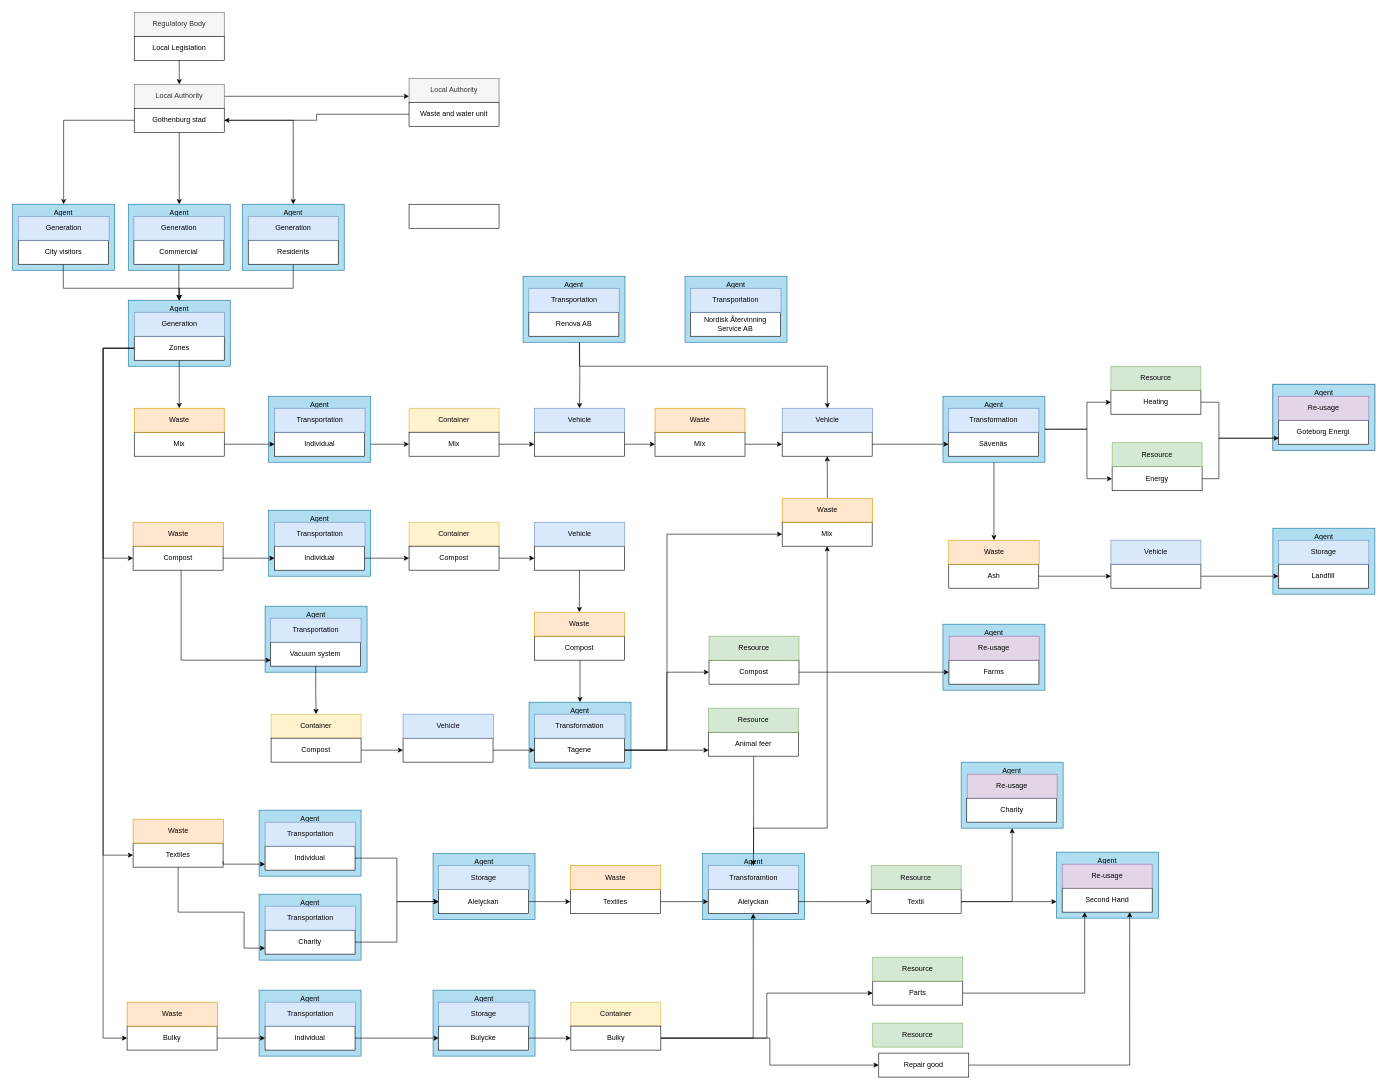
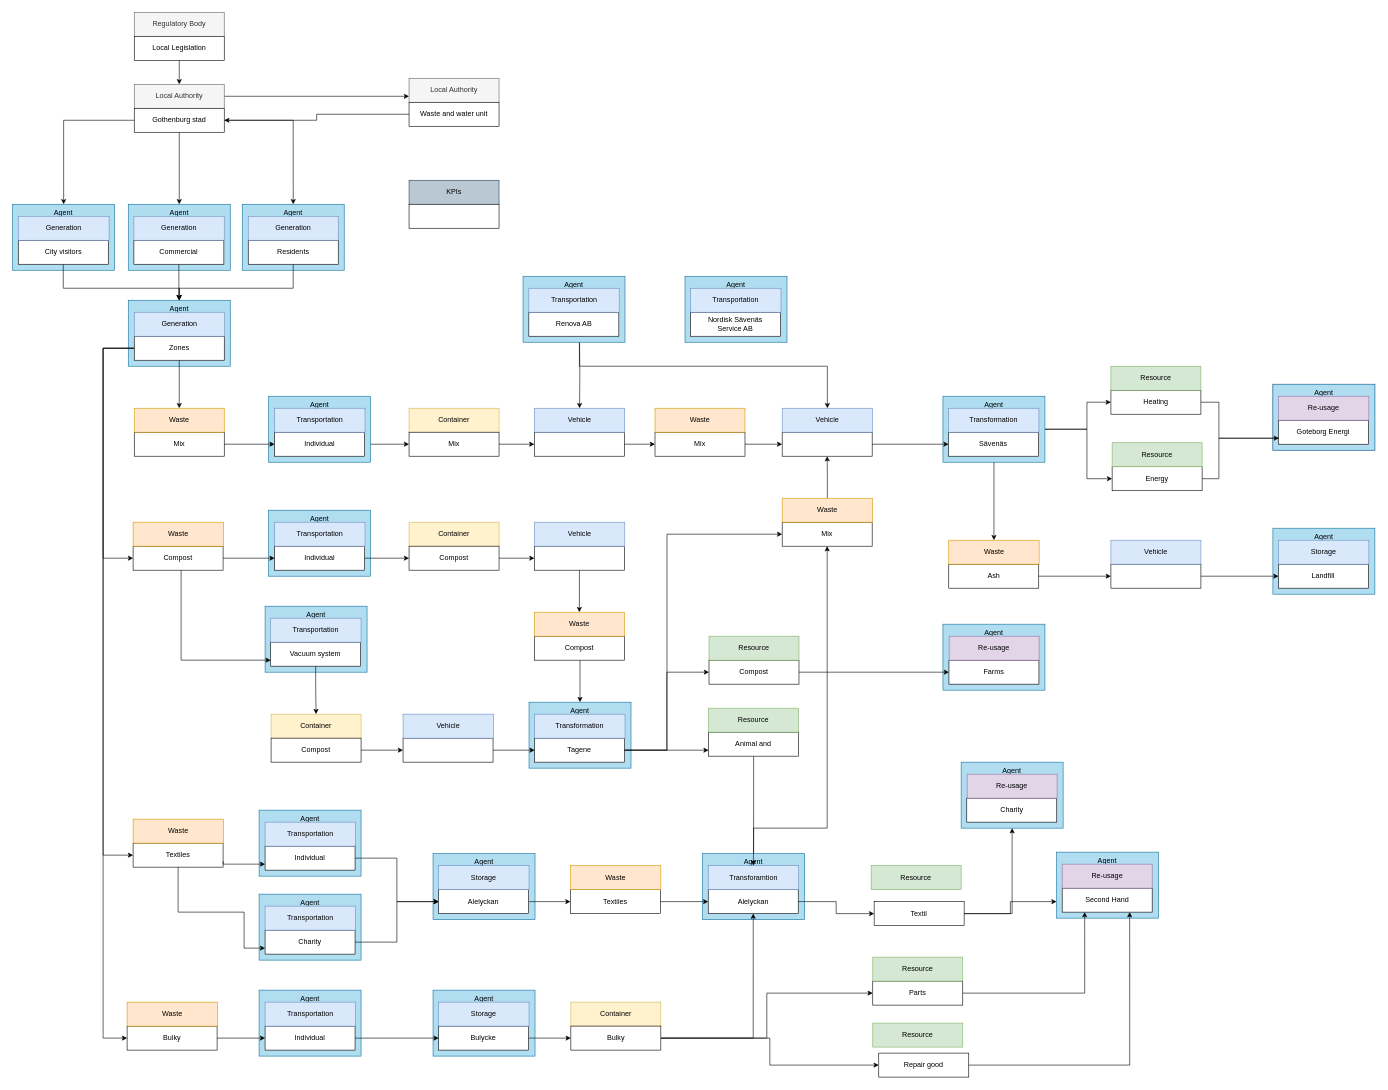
none -> (454, 192)
(735, 324) -> (735, 324)
(753, 744) -> (753, 744)
(916, 902) -> (919, 914)
